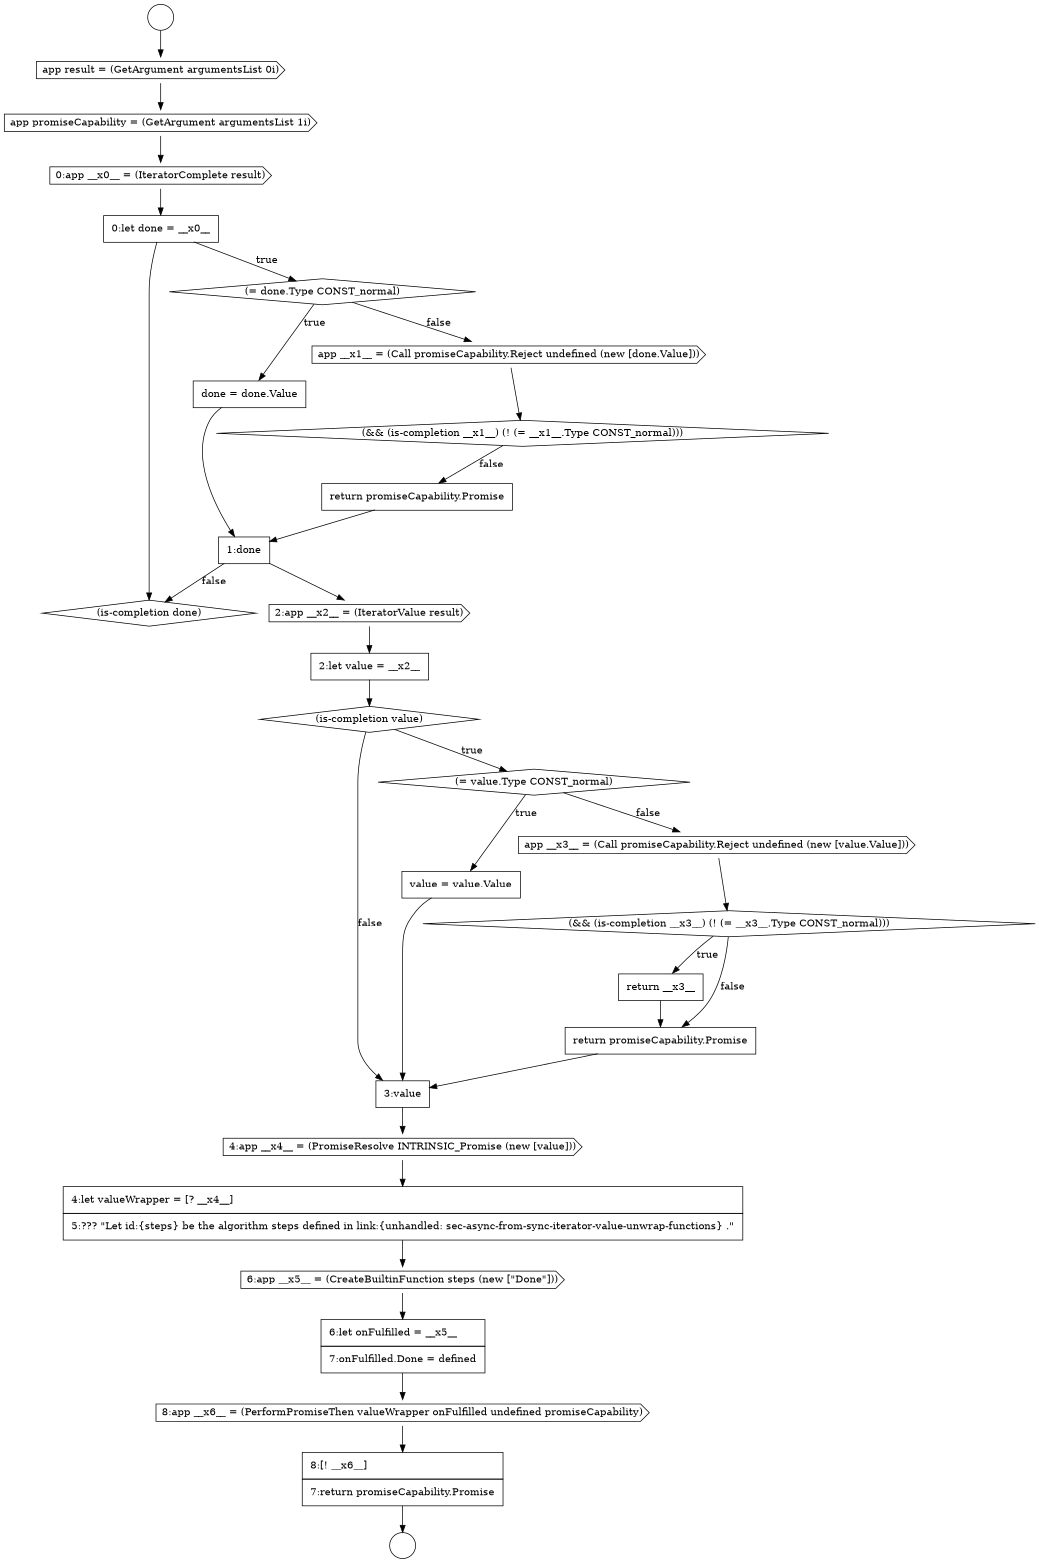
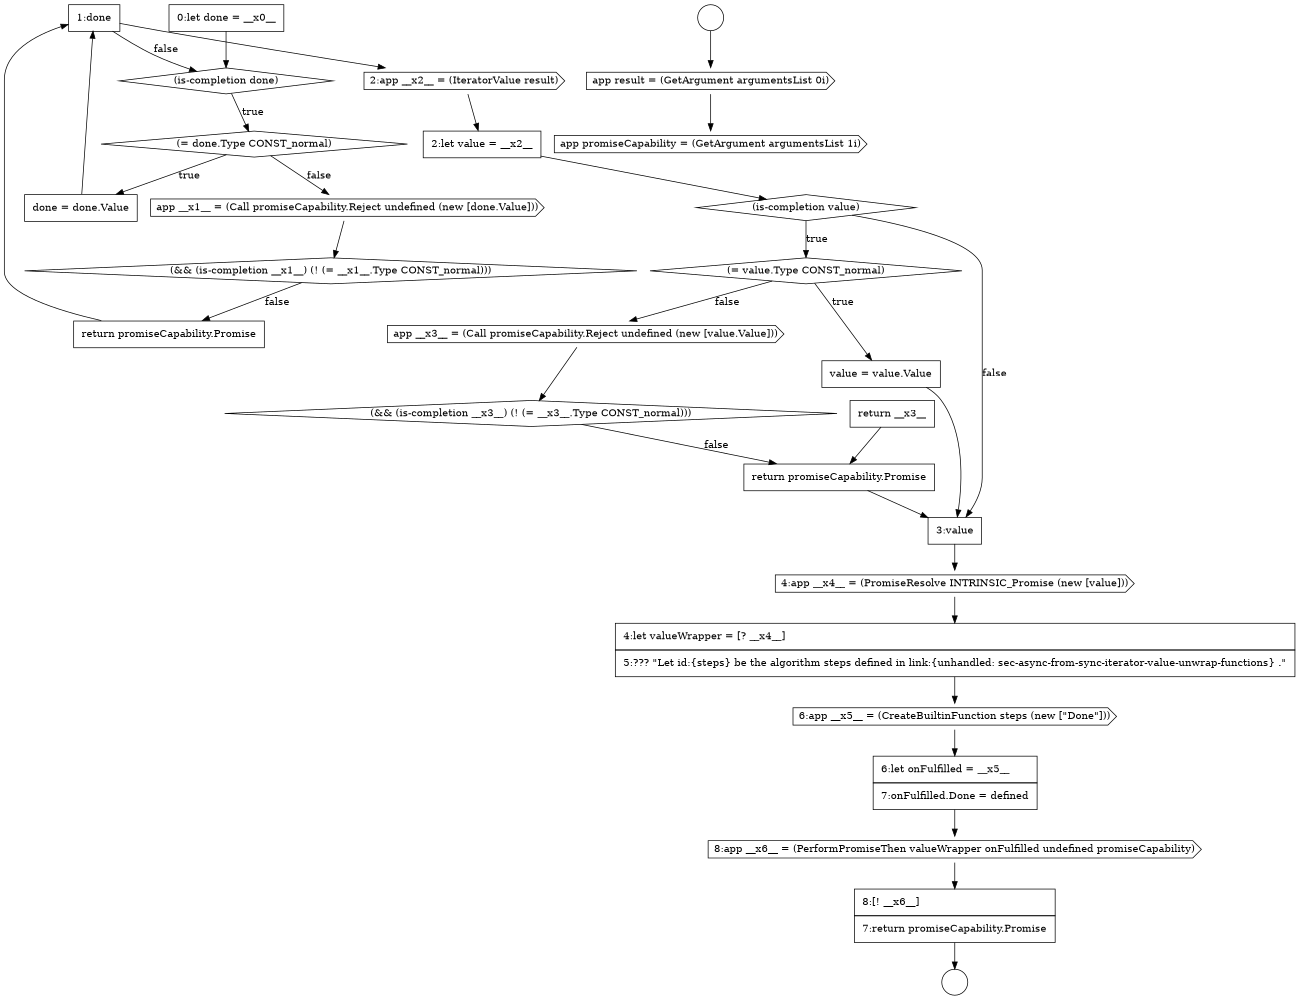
(161, 176) -> none
(242, 260) -> (239, 109)
(695, 951) -> none
